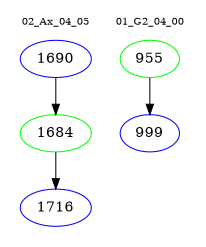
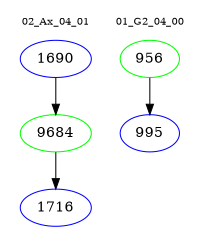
(56, 22) -> (56, 22)
(150, 59) -> (150, 59)
(56, 133) -> (56, 133)
(150, 133) -> (150, 133)
